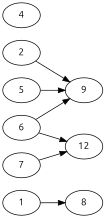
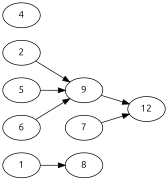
(49, 136) -> (112, 99)
